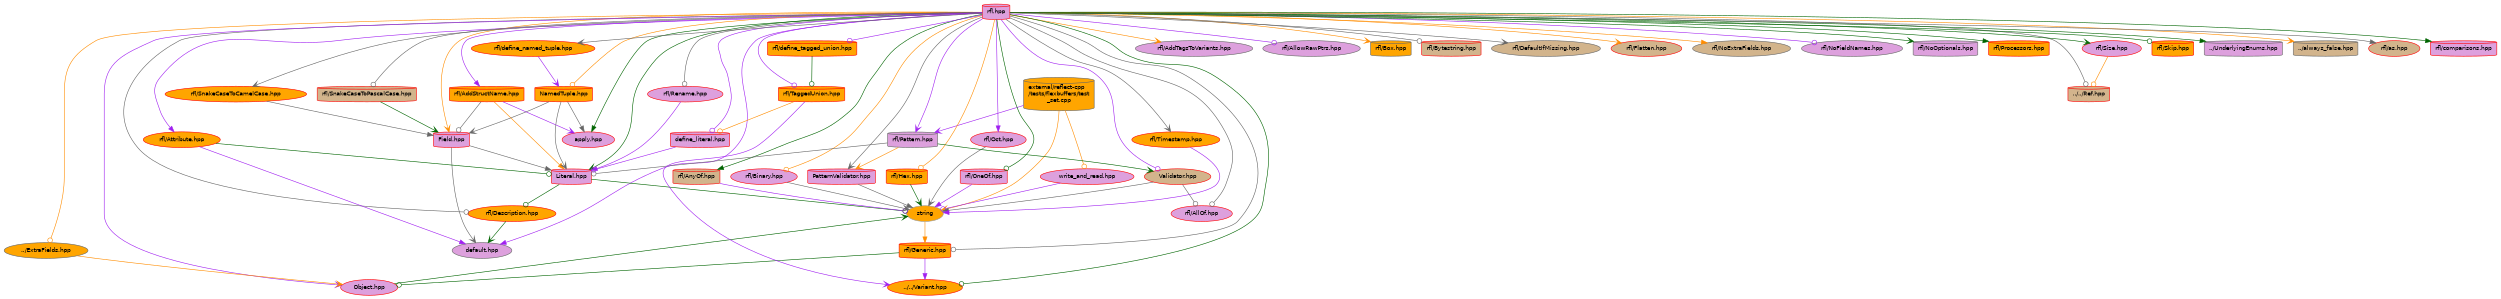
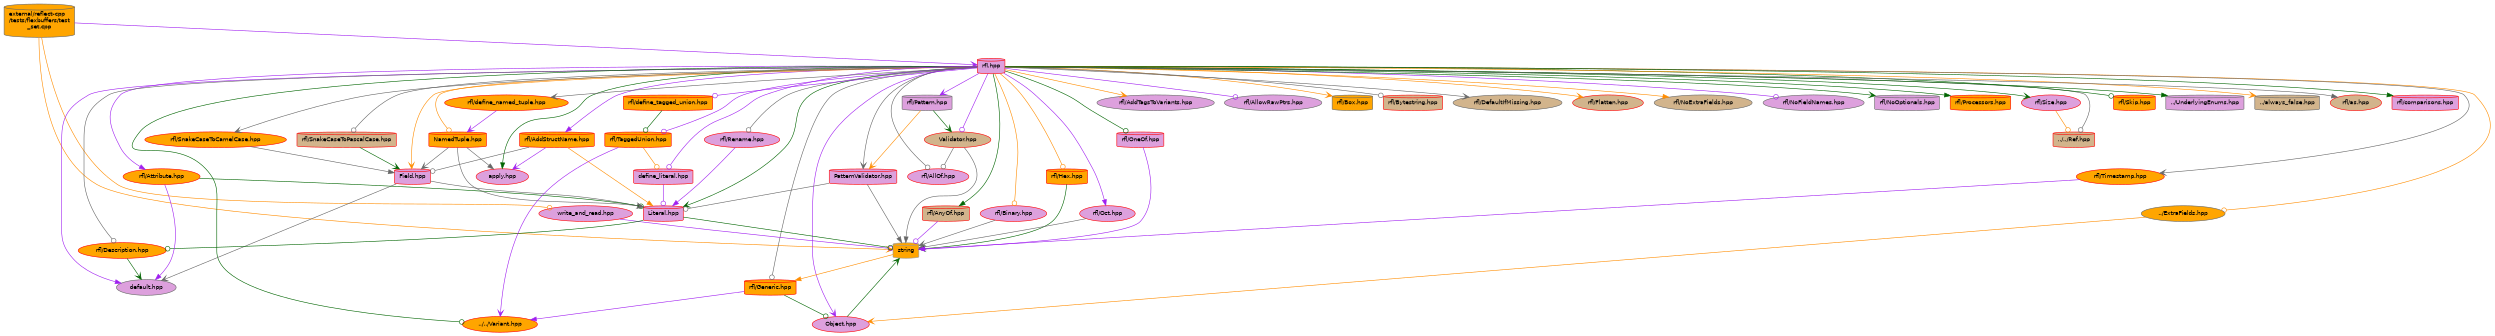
(982, 118) -> (523, 44)
(735, 159) -> (759, 196)
(925, 214) -> (906, 251)
